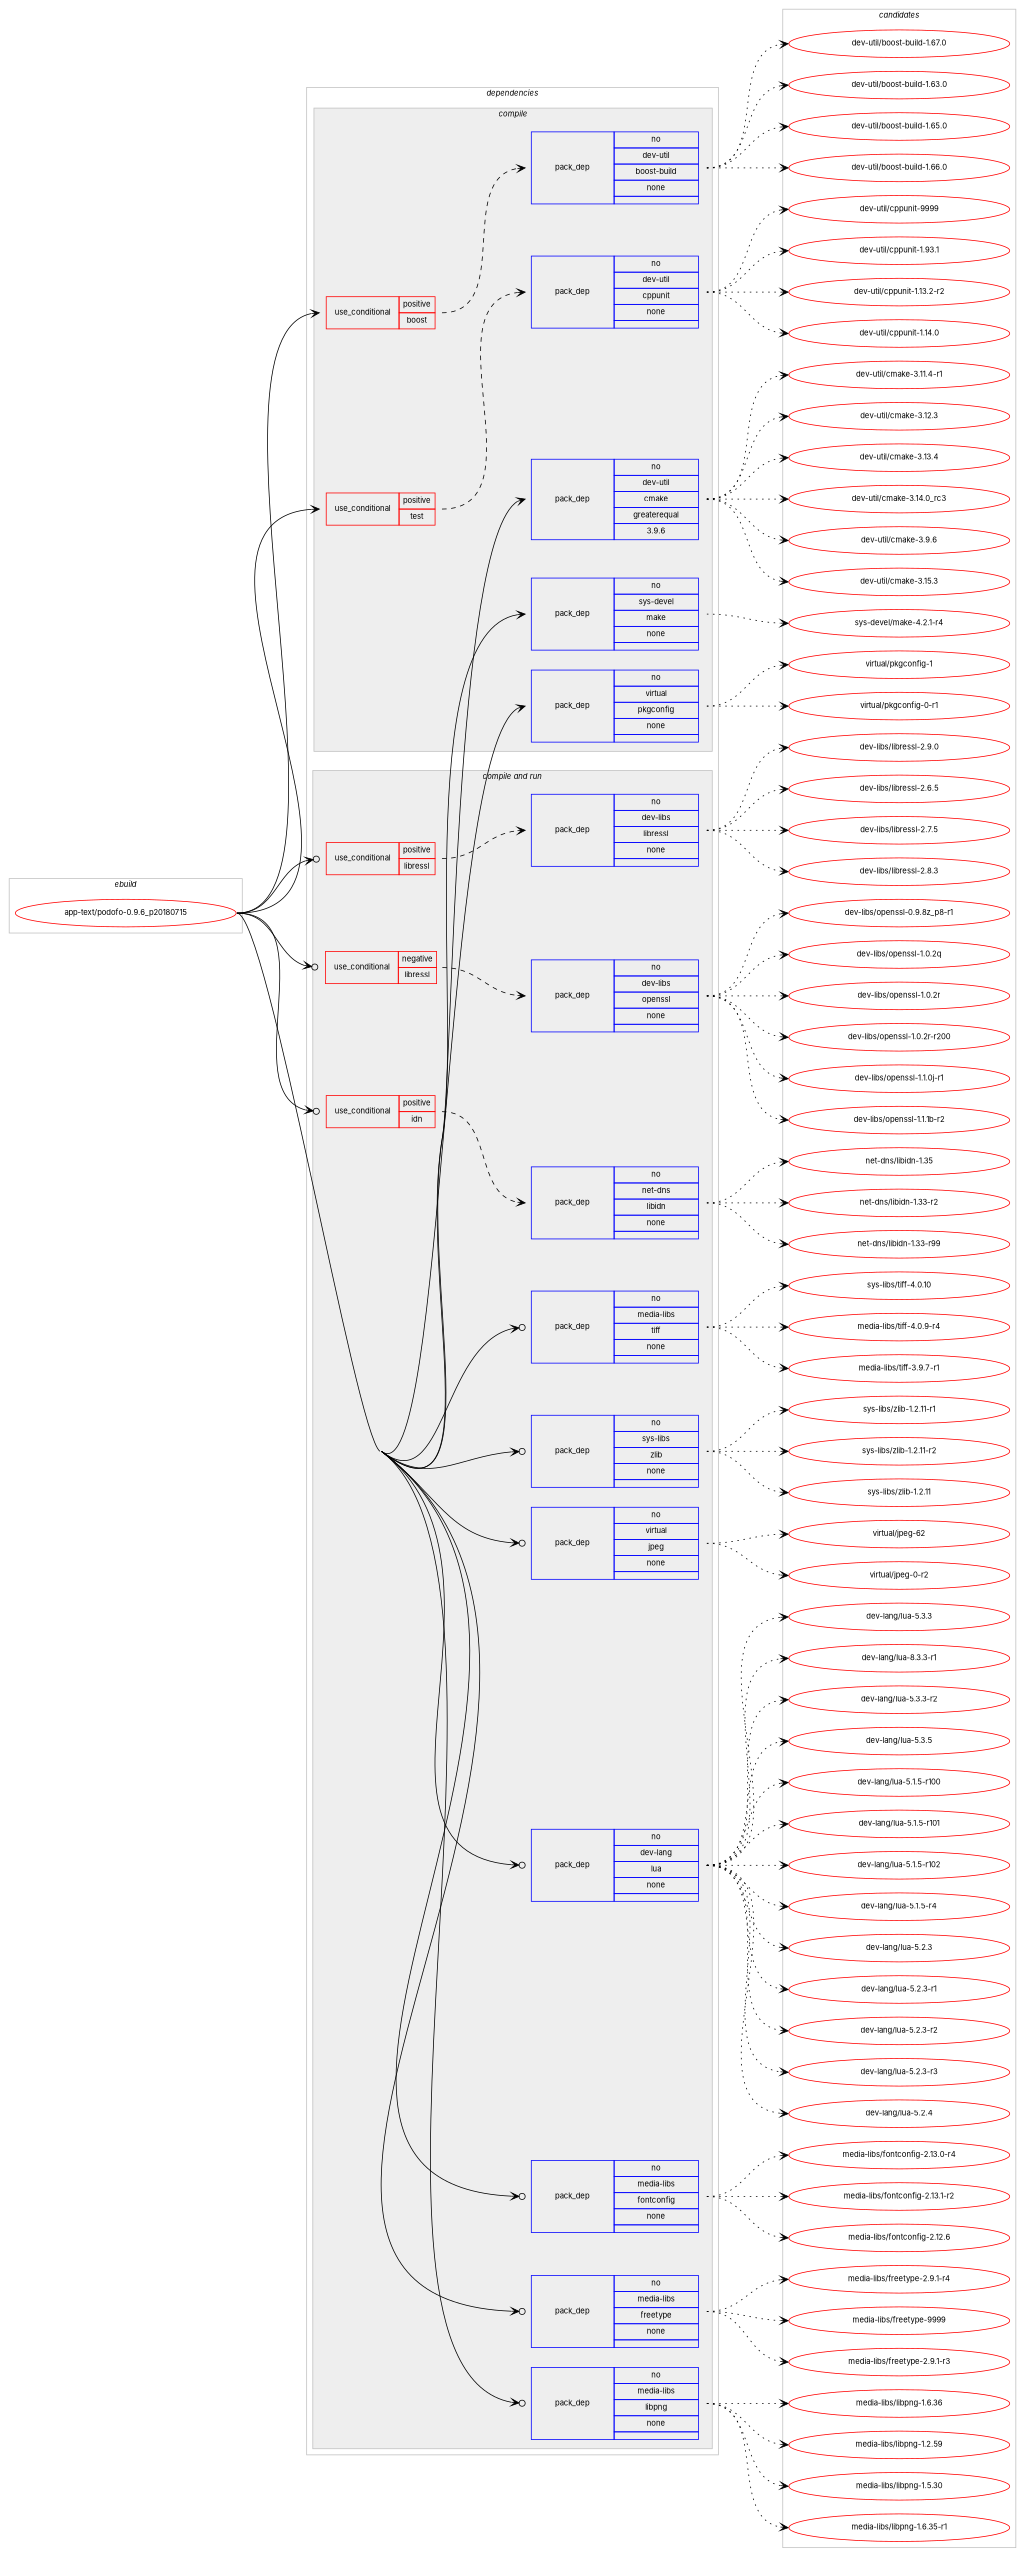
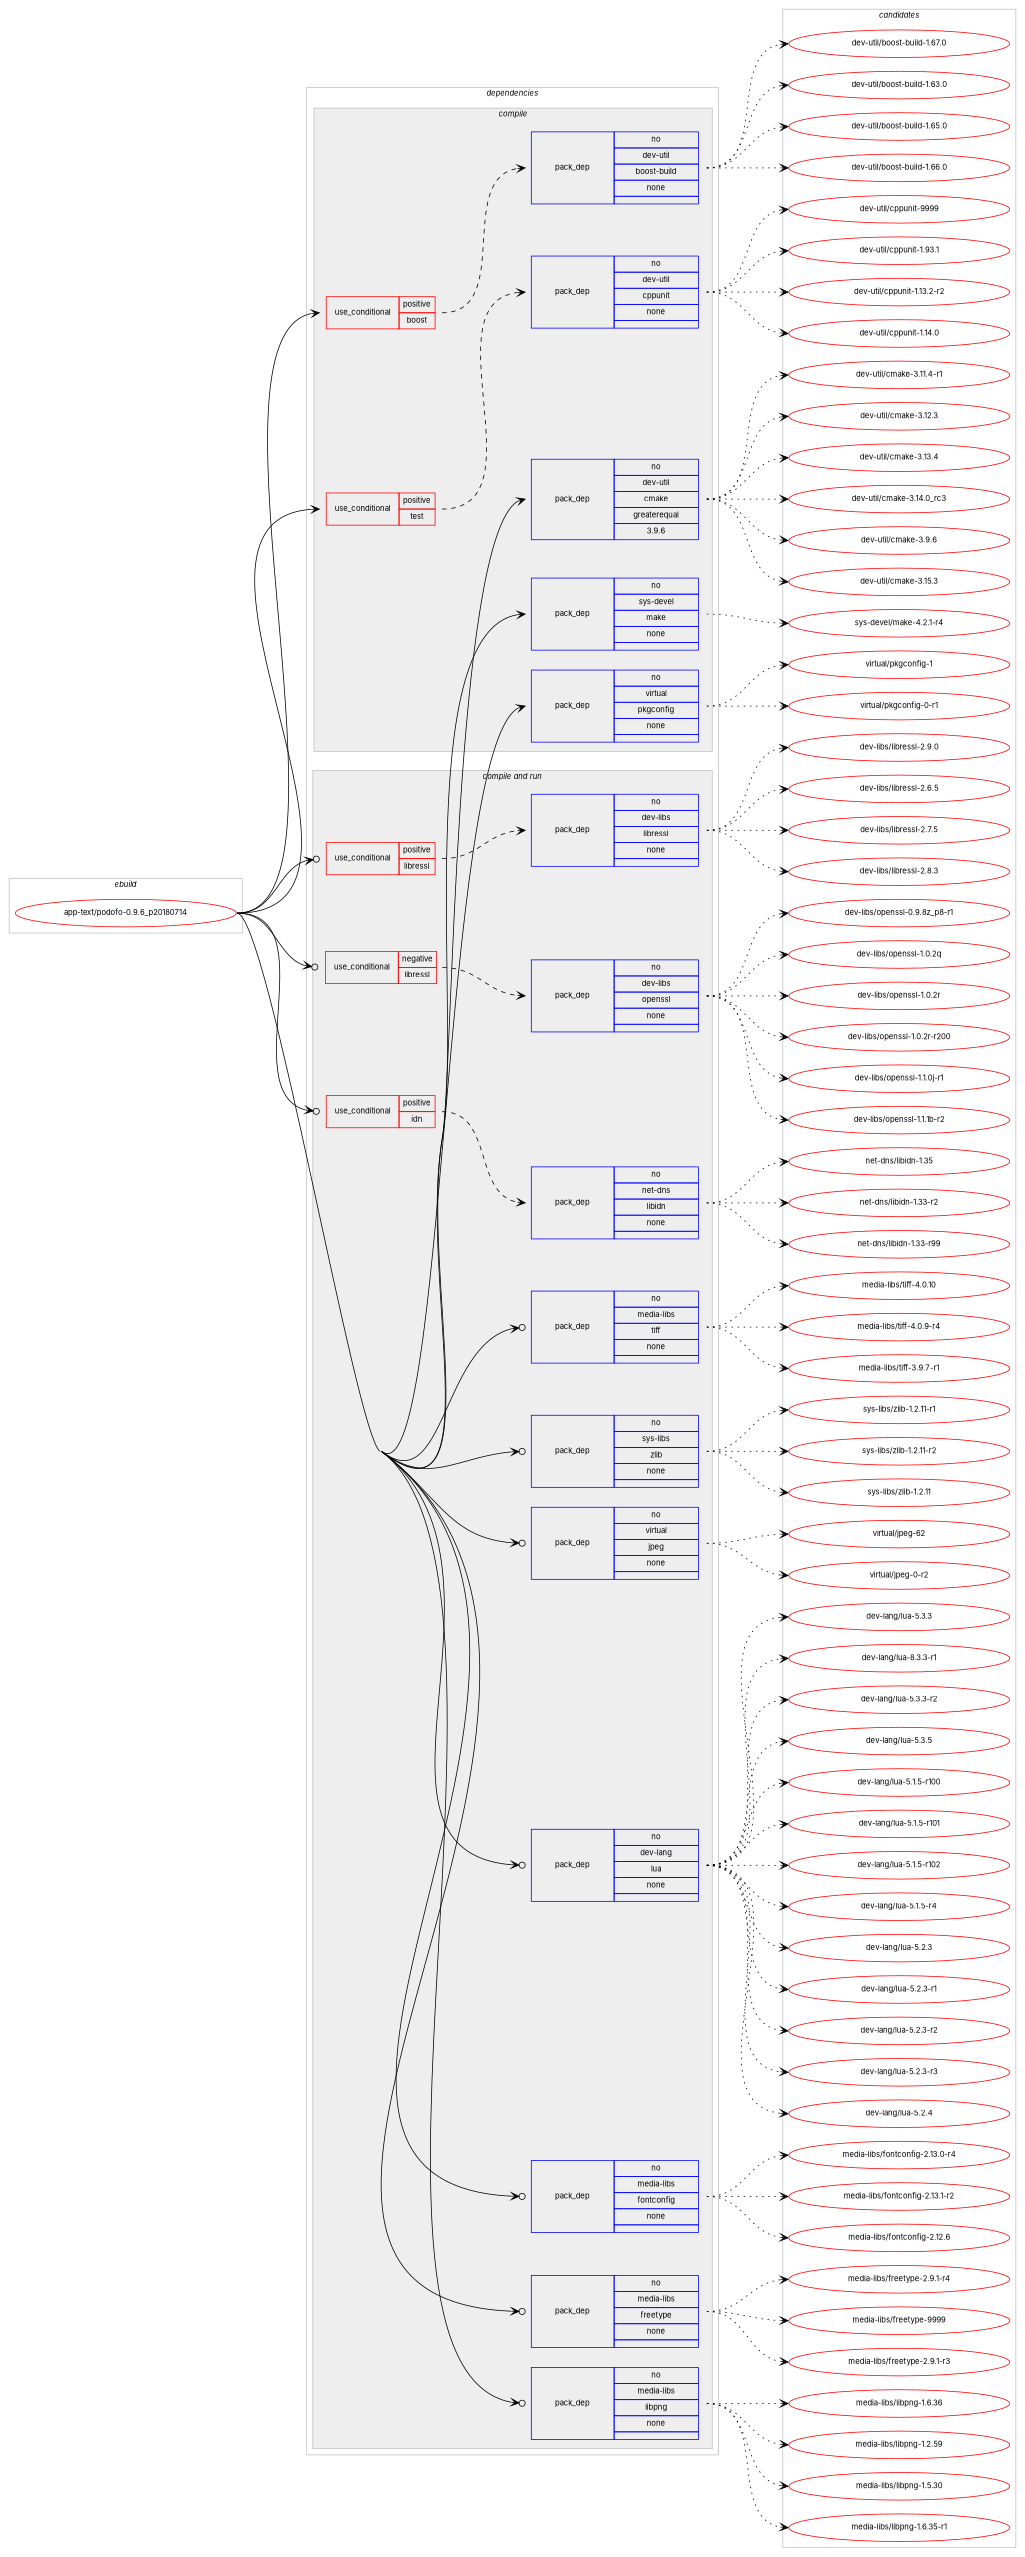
(126, 913) -> (126, 913)
(899, 1286) -> (899, 1286)
